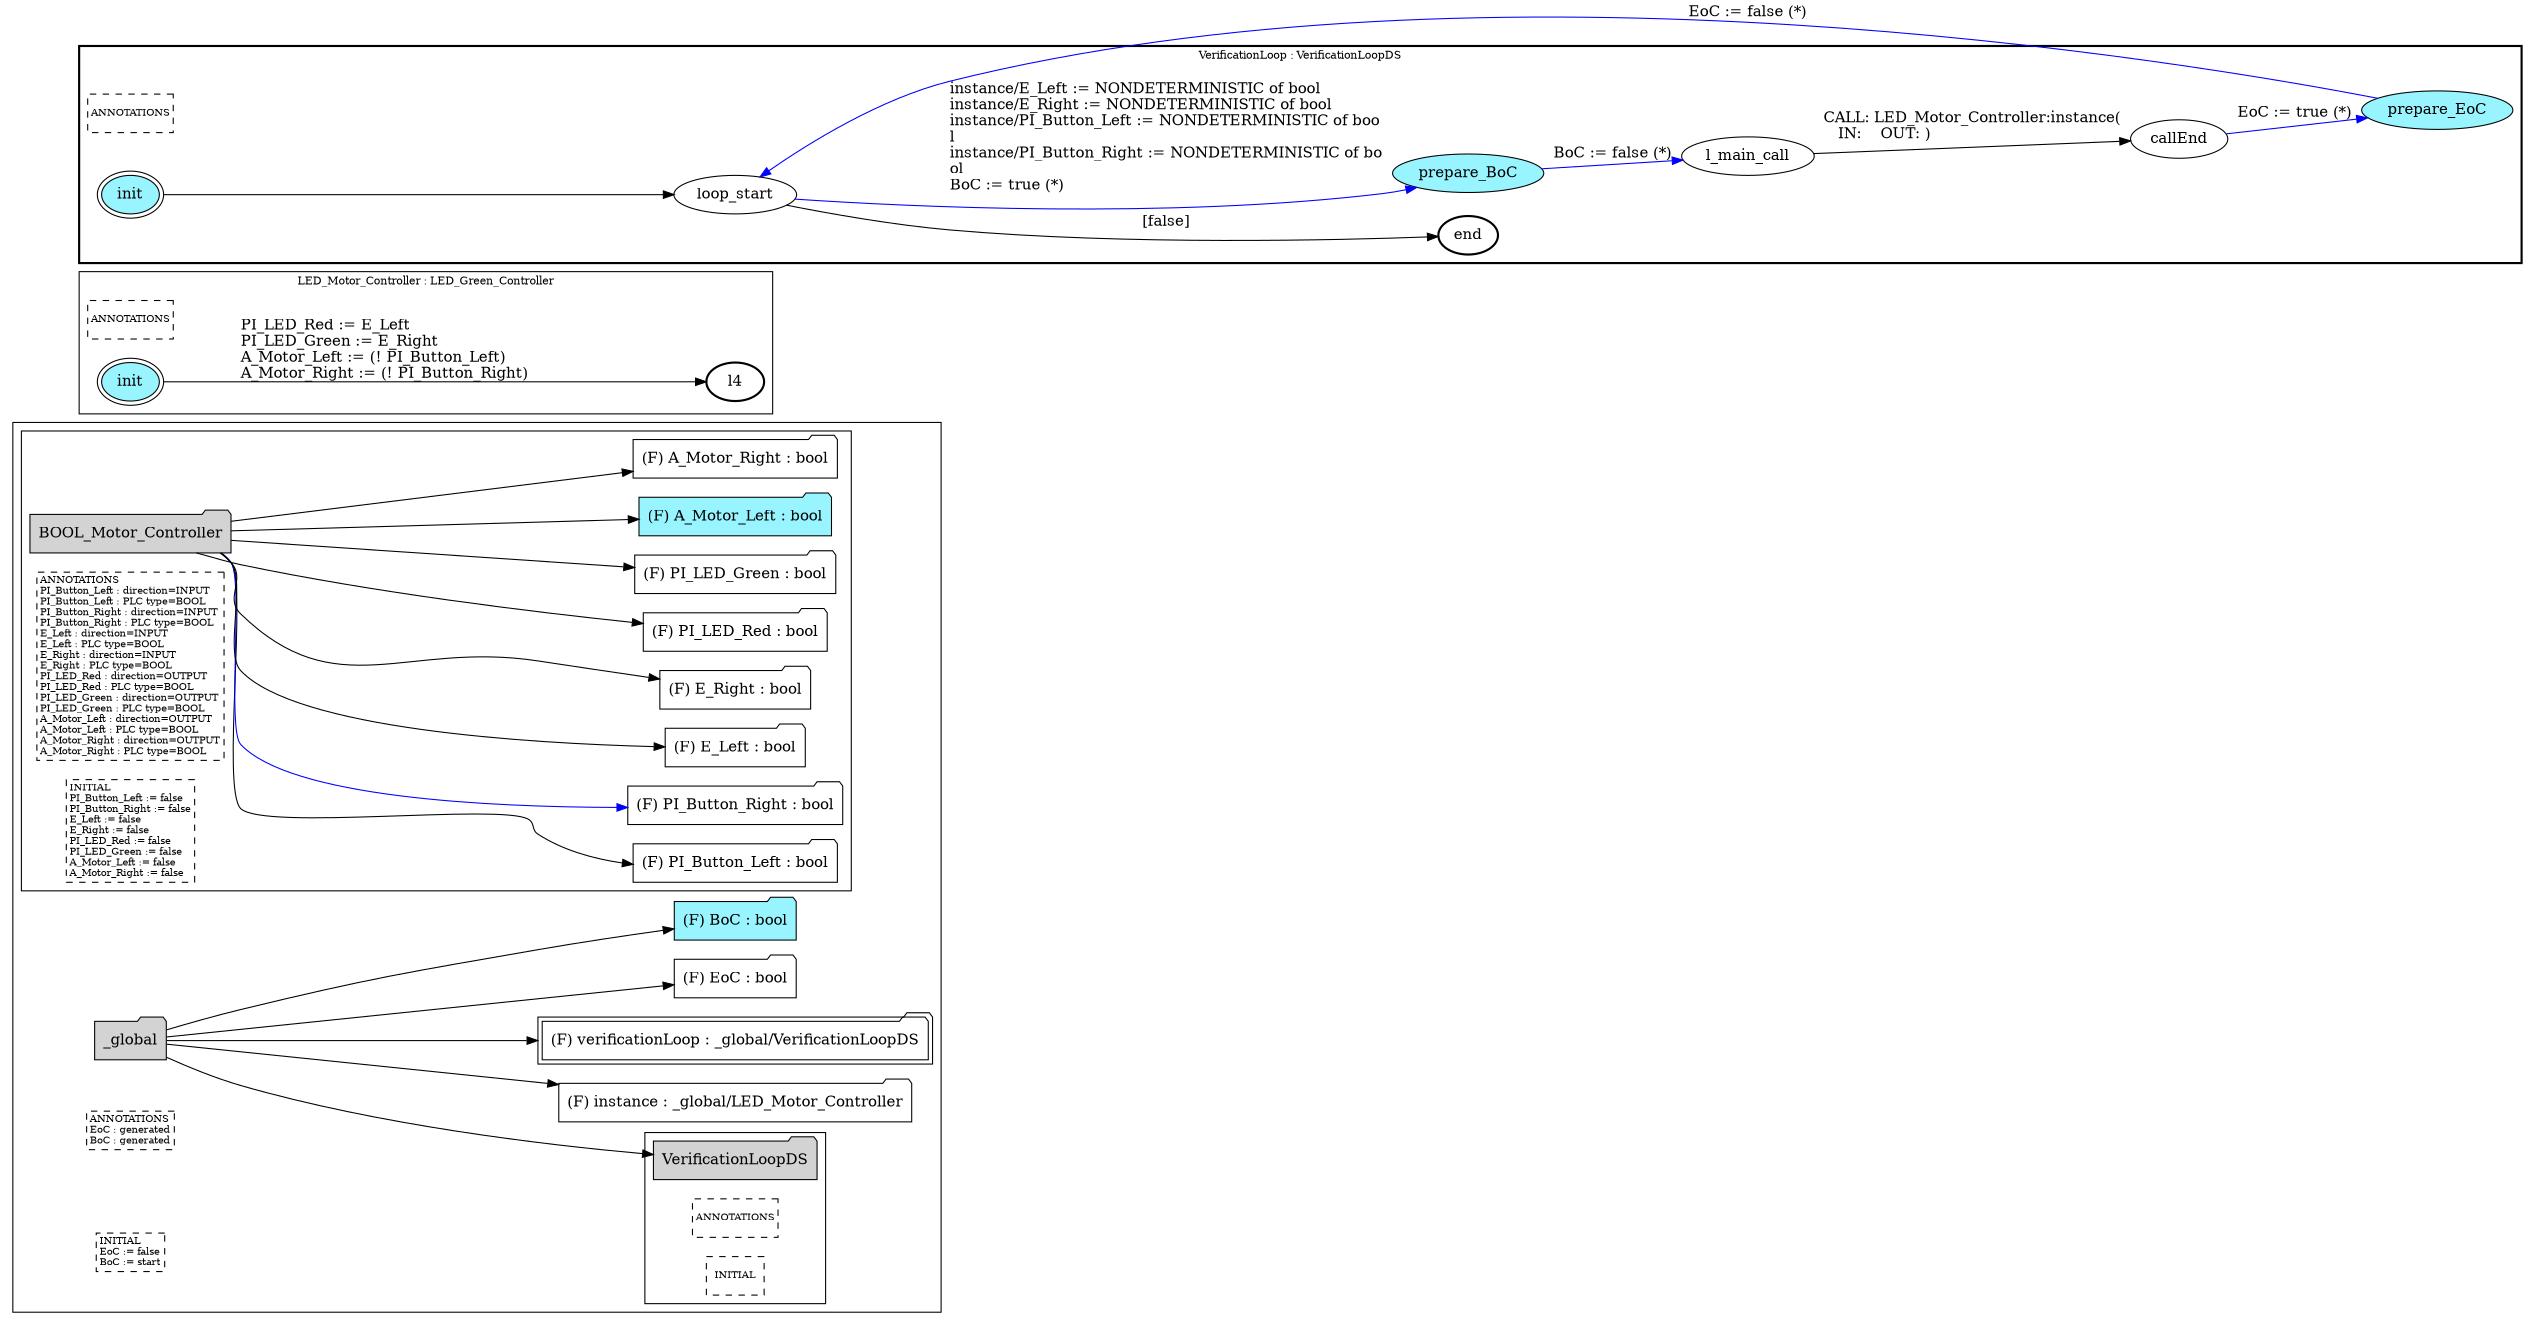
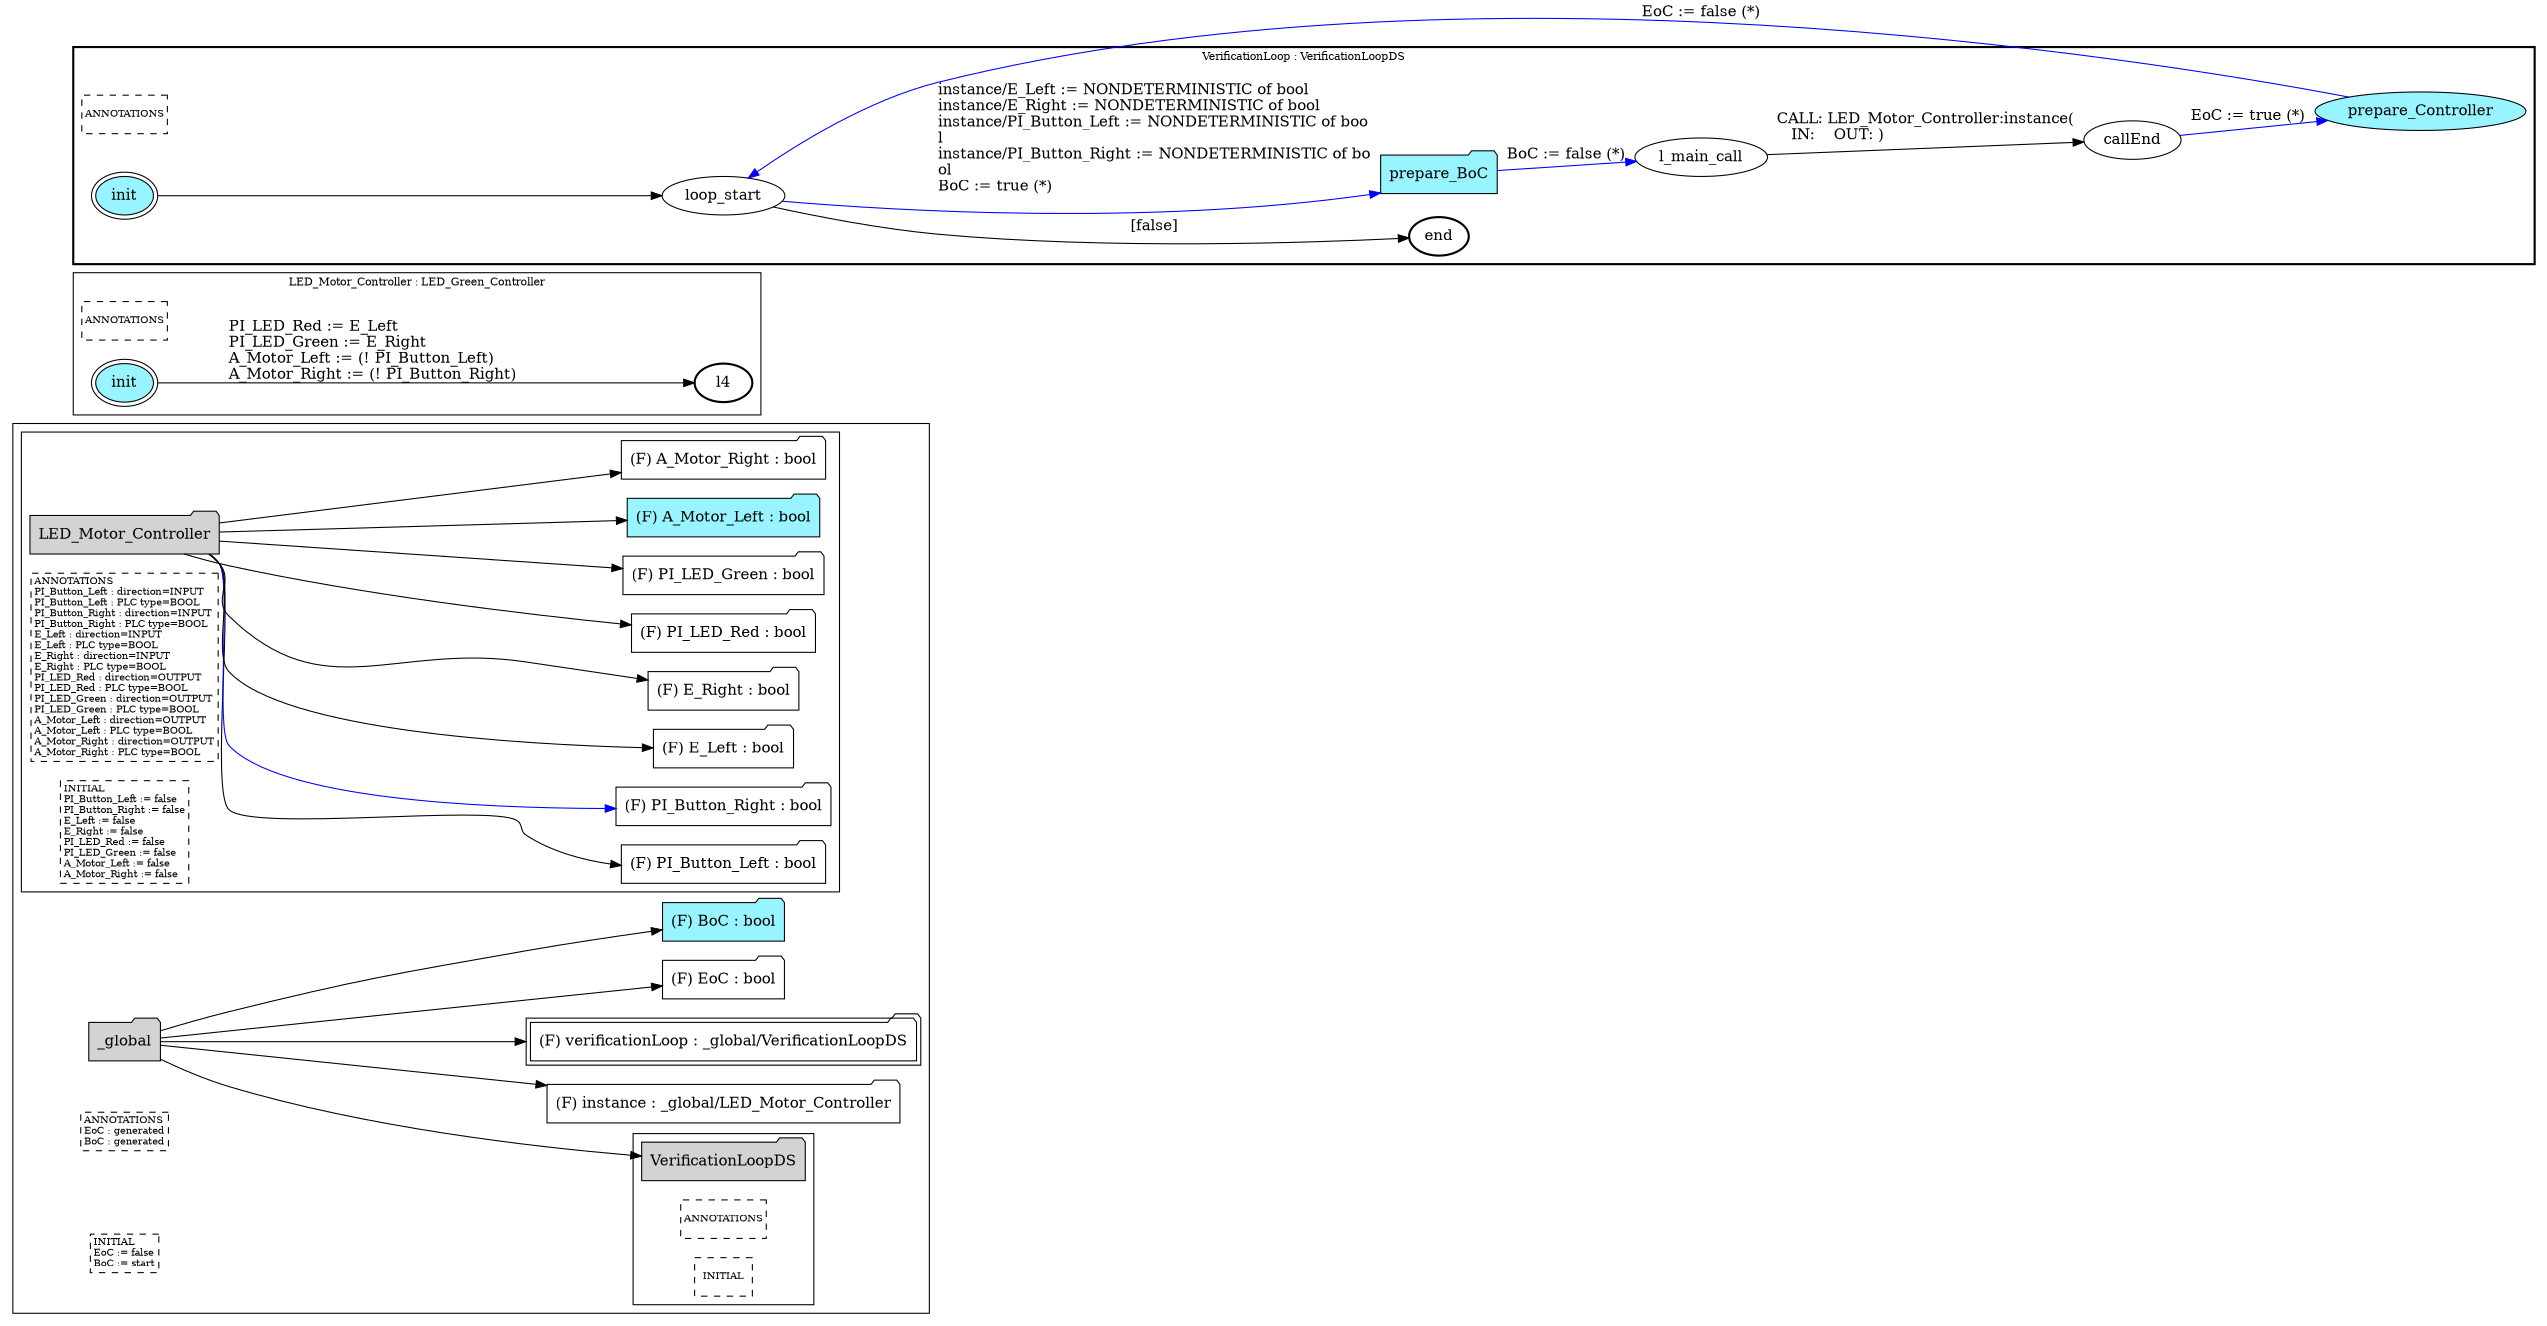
(2437, 110) -> (2420, 111)
(1468, 173) -> (1439, 174)
(130, 534) -> (125, 535)
